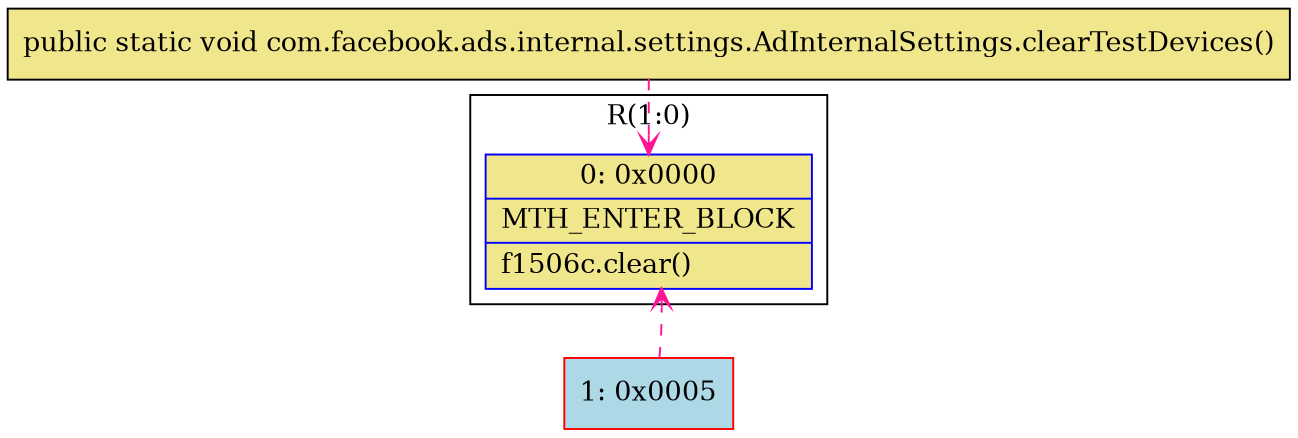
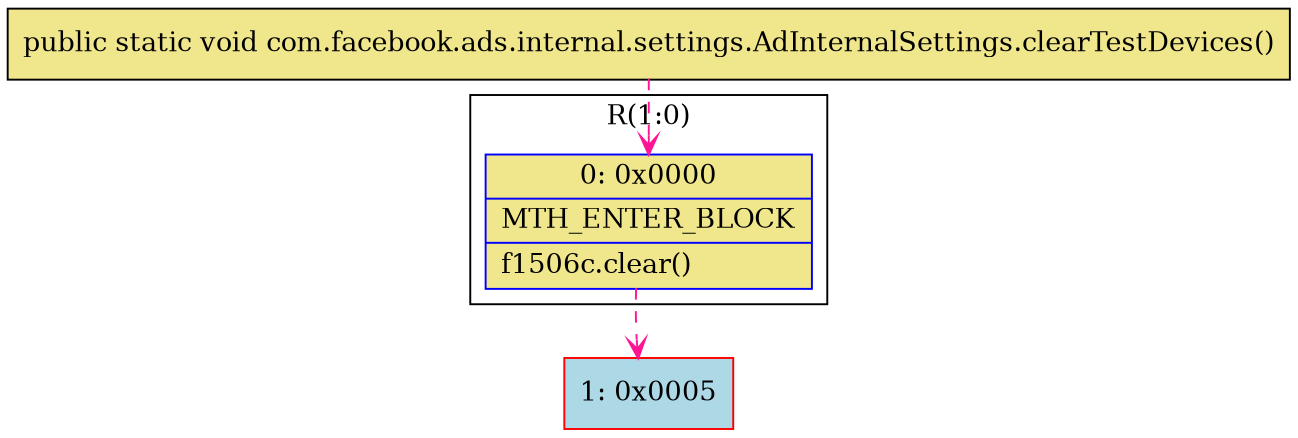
(661, 333) -> (636, 316)
